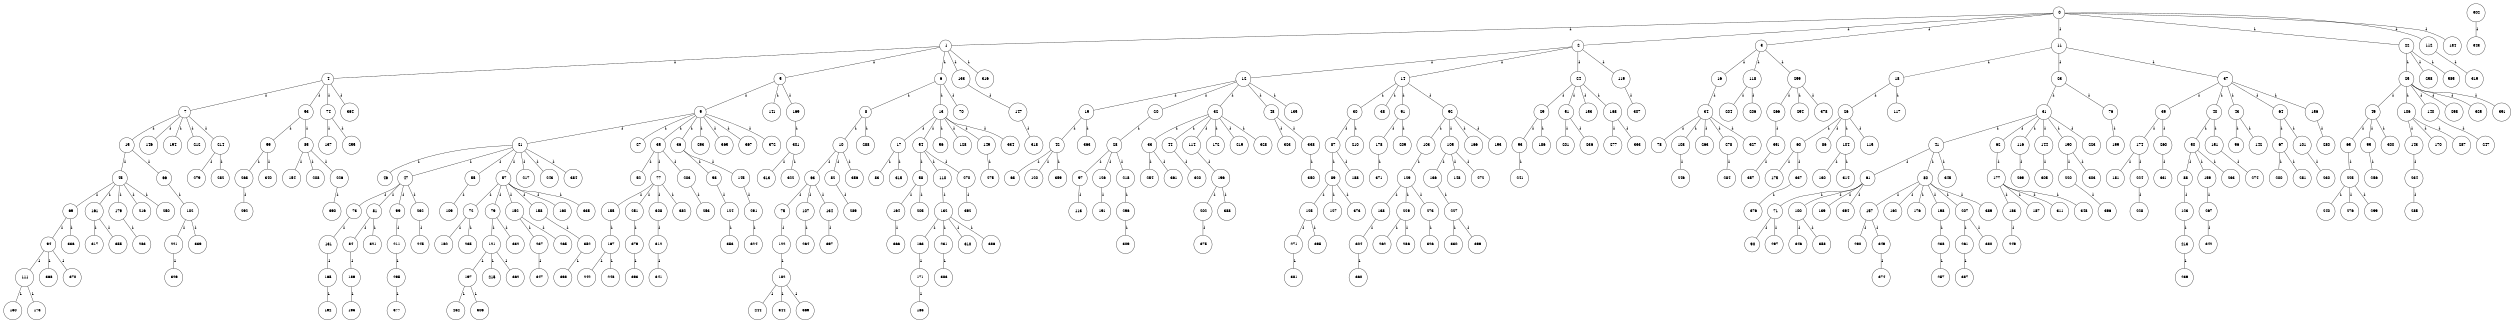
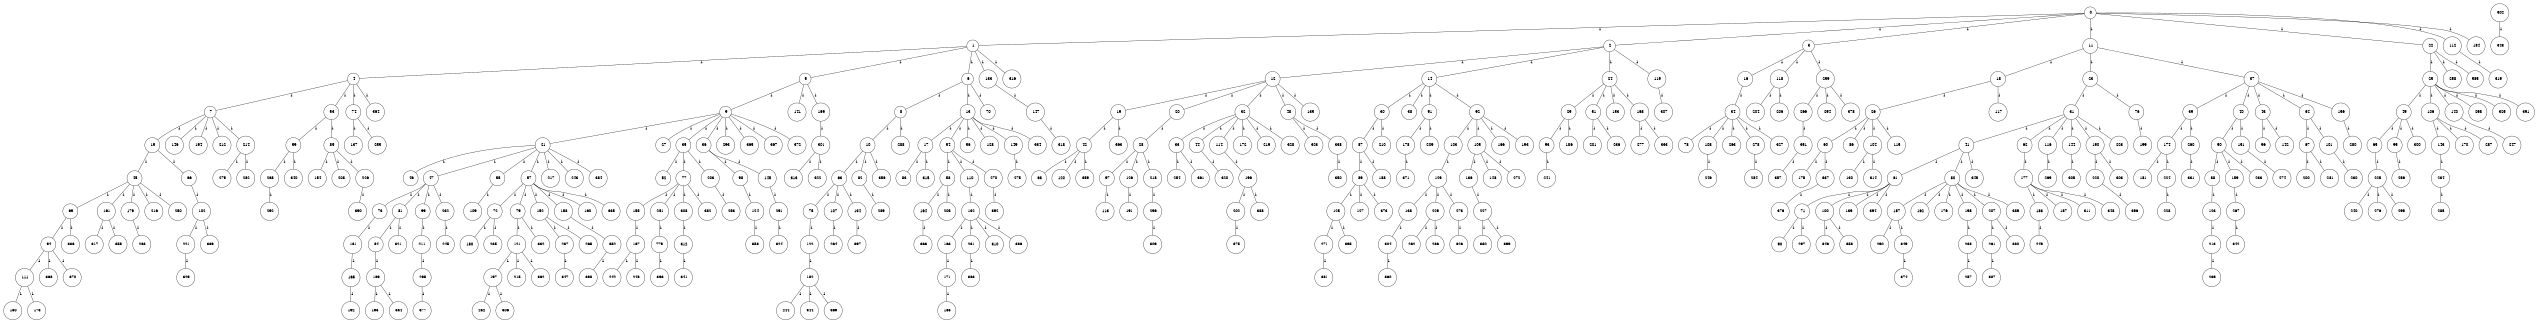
(634, 244) -> (660, 244)
none -> (398, 311)
